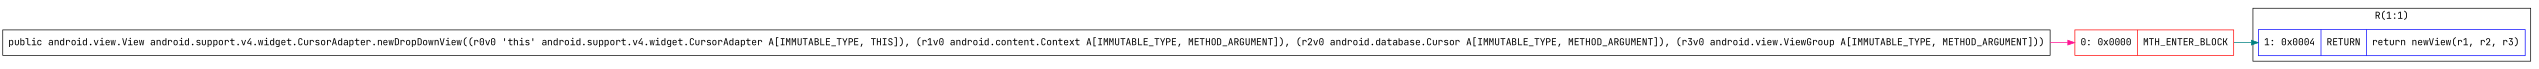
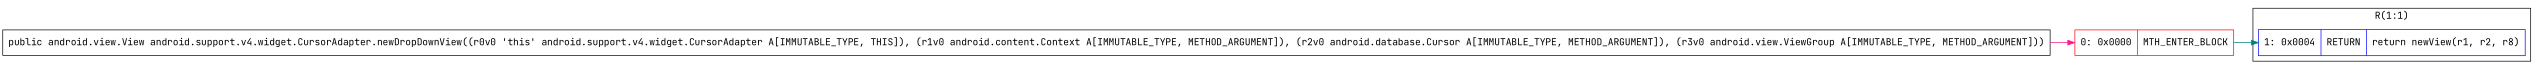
(2446, 42) -> (2446, 42)
